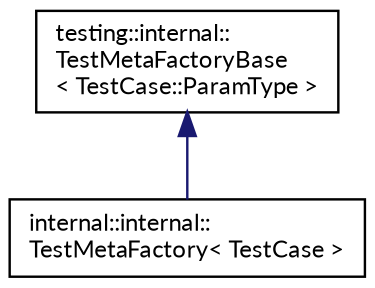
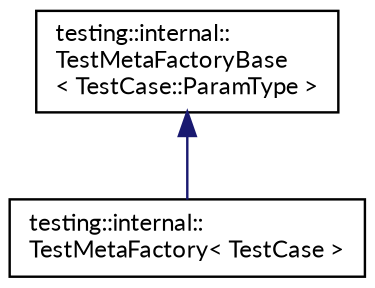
(187, 238) -> (187, 238)
